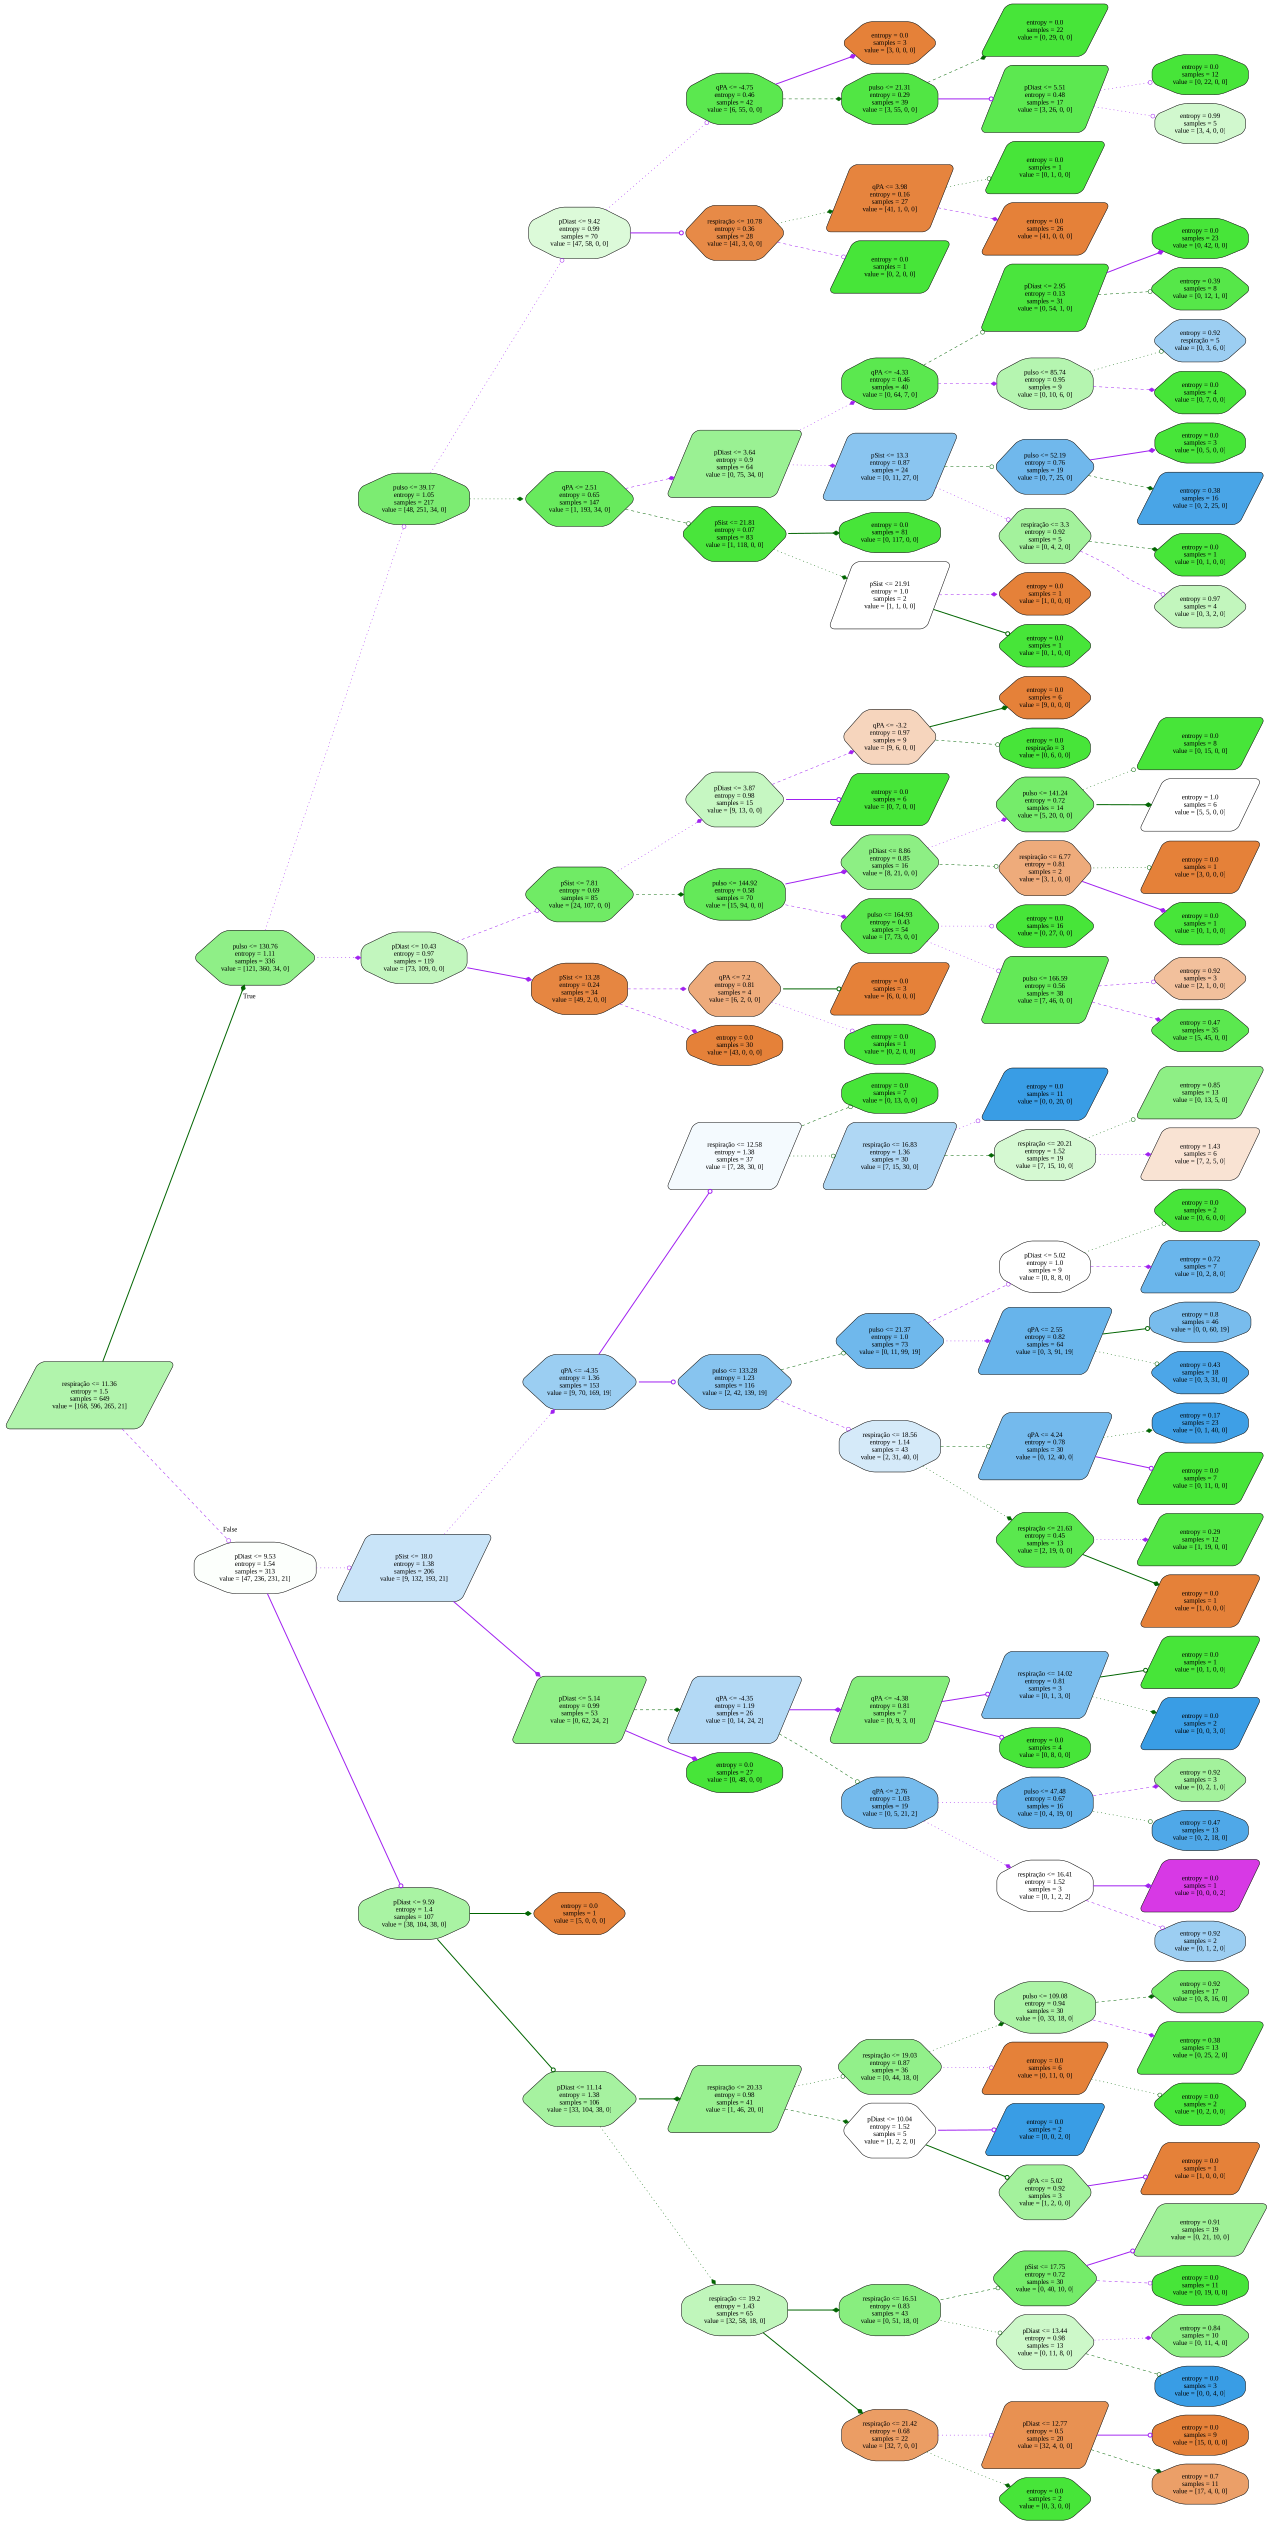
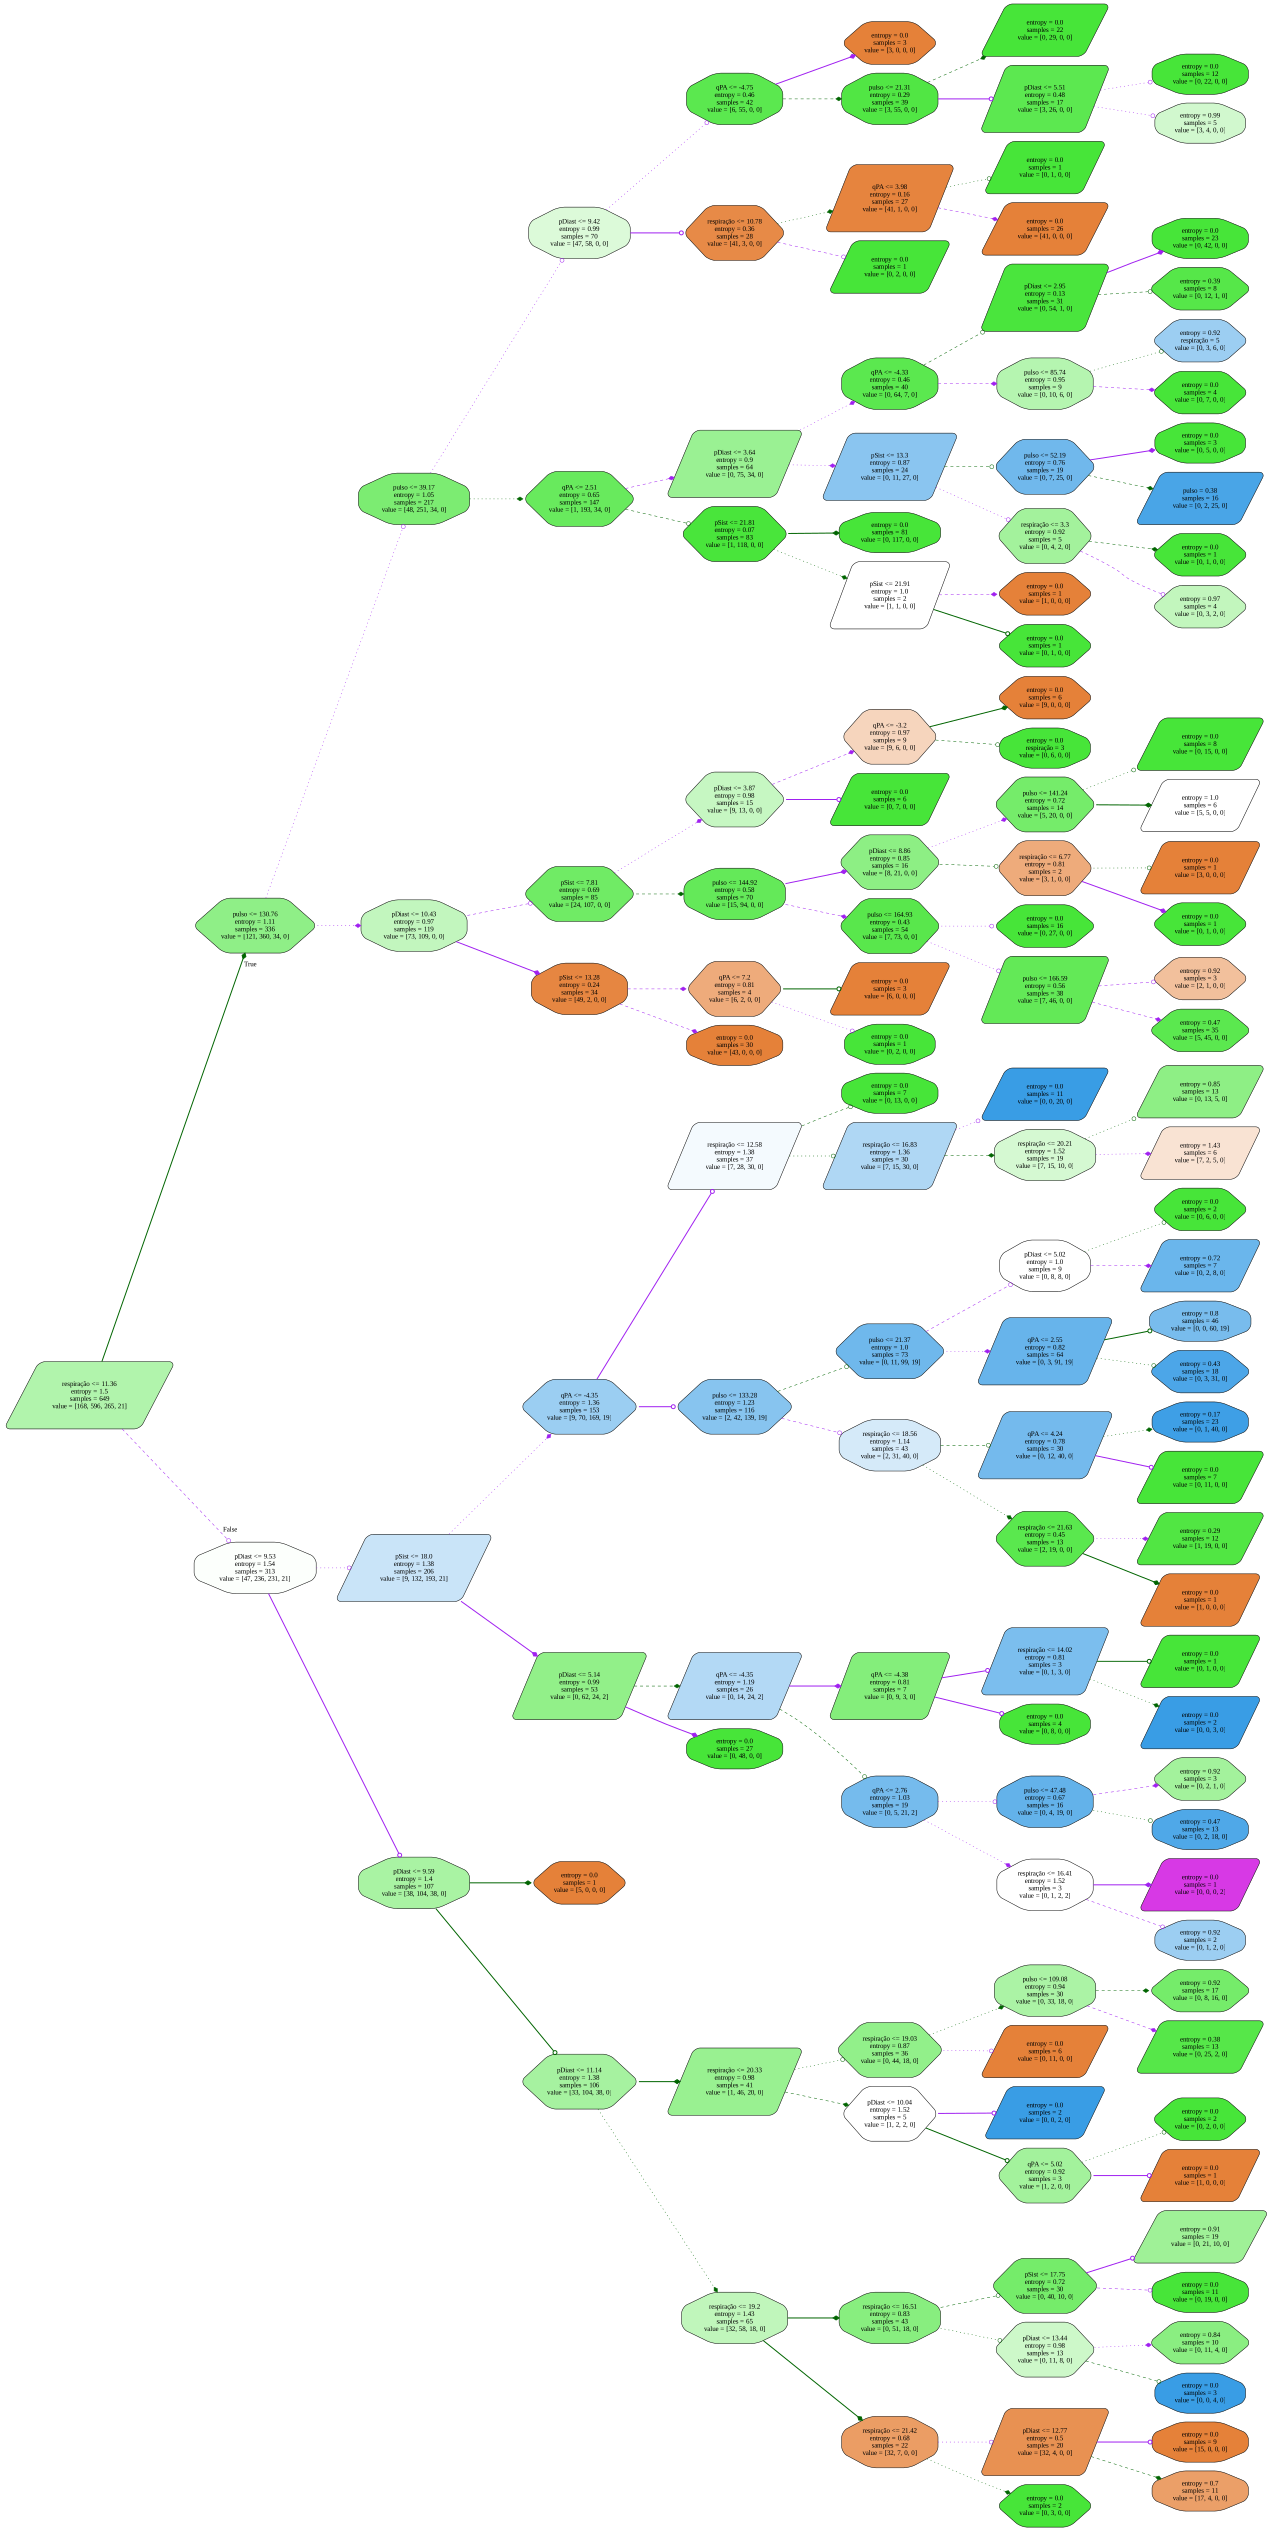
(1200, 498) -> (1200, 498)
(1125, 2087) -> (1122, 2148)
